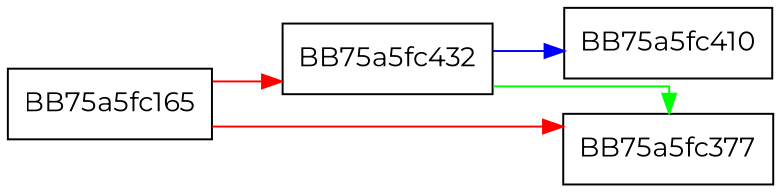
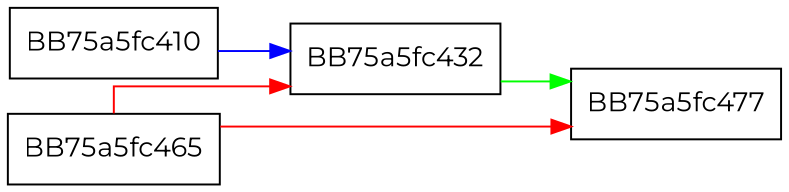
(519, 51) -> (244, 51)
(110, 104) -> (114, 149)
(668, 149) -> (676, 104)
